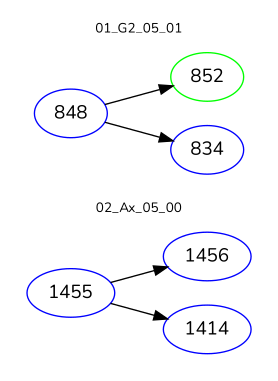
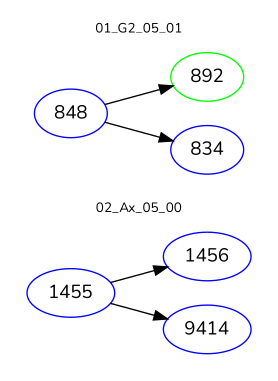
(207, 77) -> (207, 77)
(207, 329) -> (207, 329)
